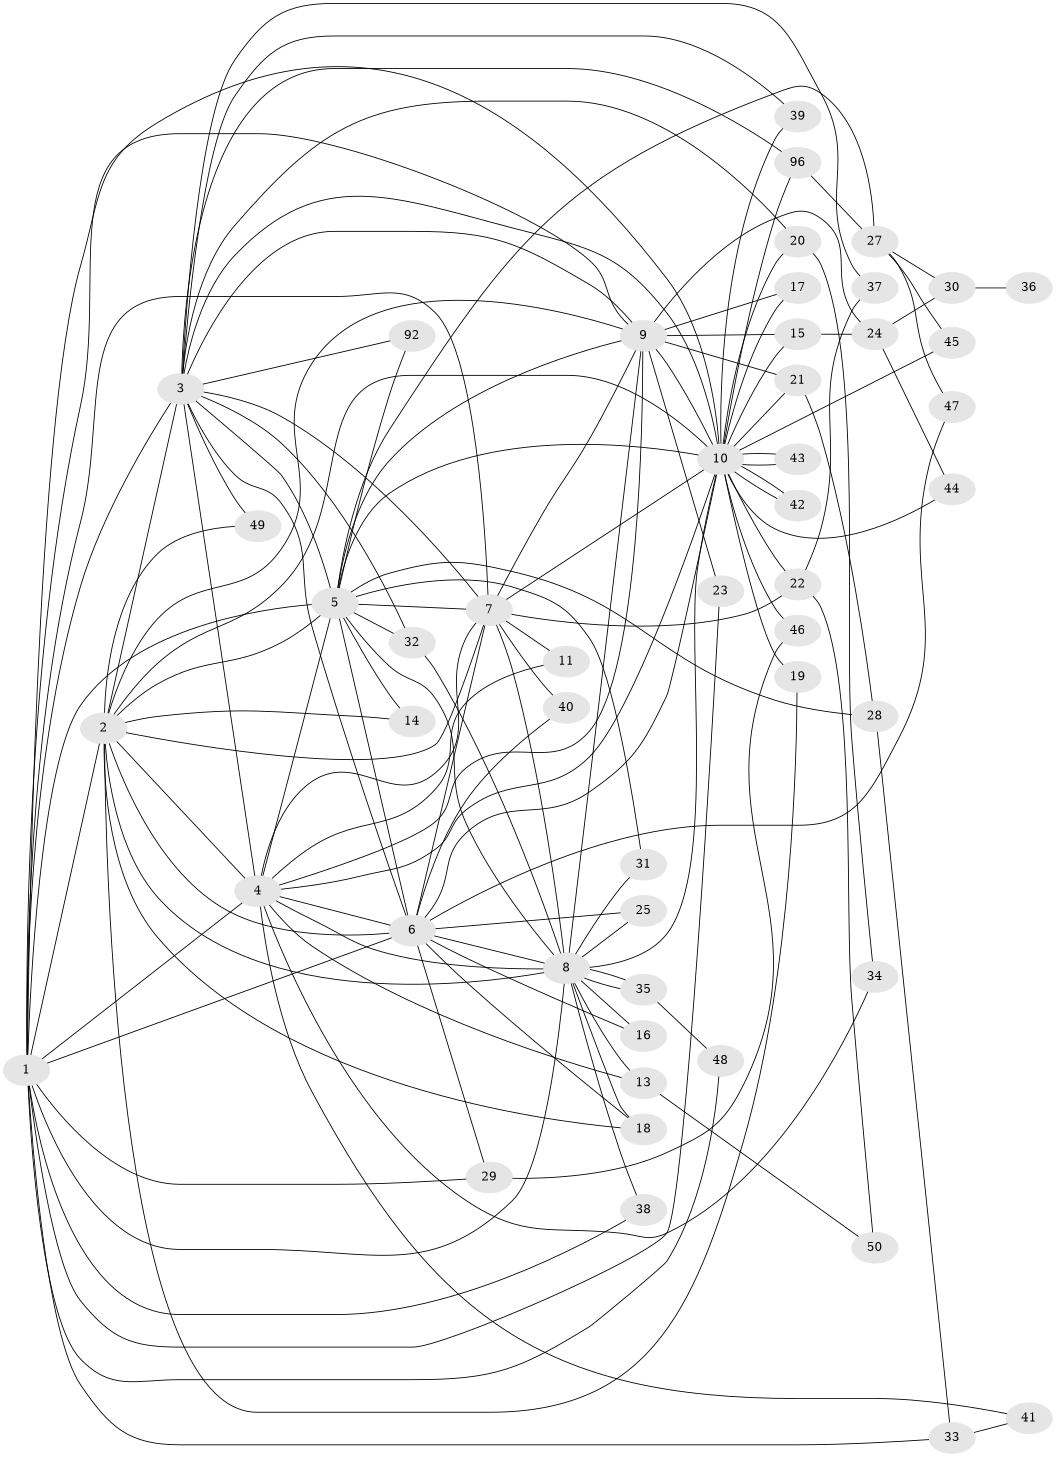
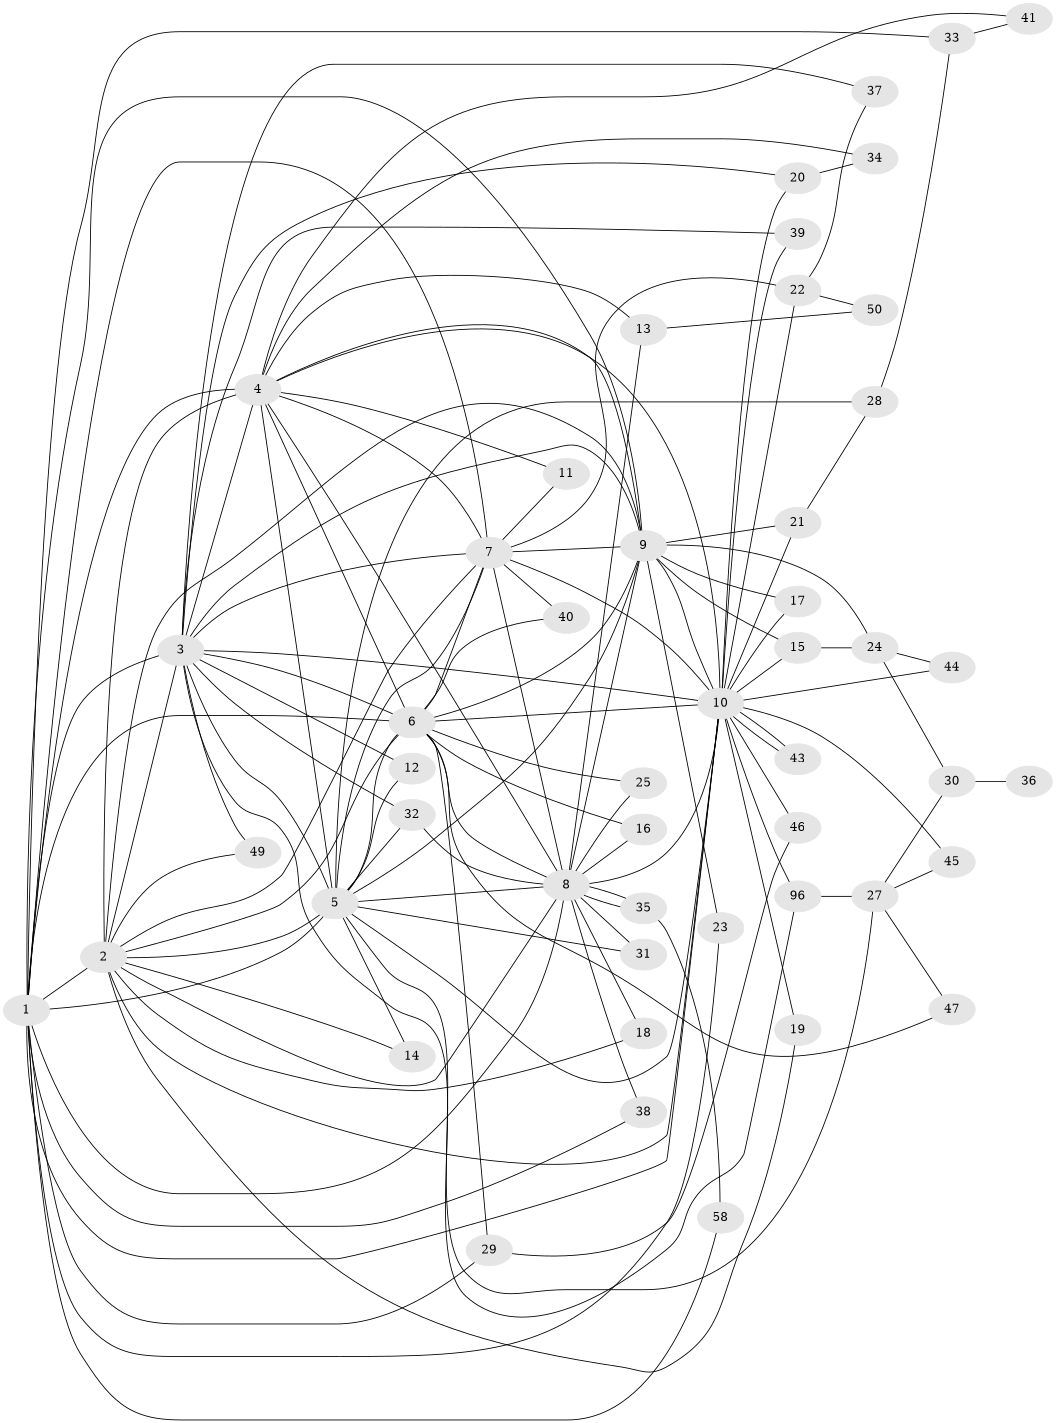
(412, 336) -> (412, 769)
(798, 506) -> none
(525, 1033) -> (558, 665)
(721, 1061) -> (721, 1218)
